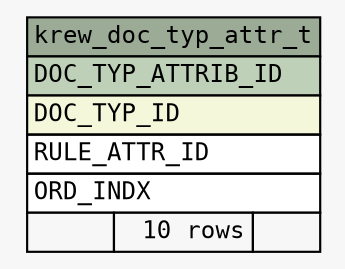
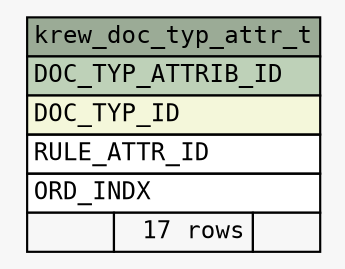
(194, 231) -> (194, 231)
